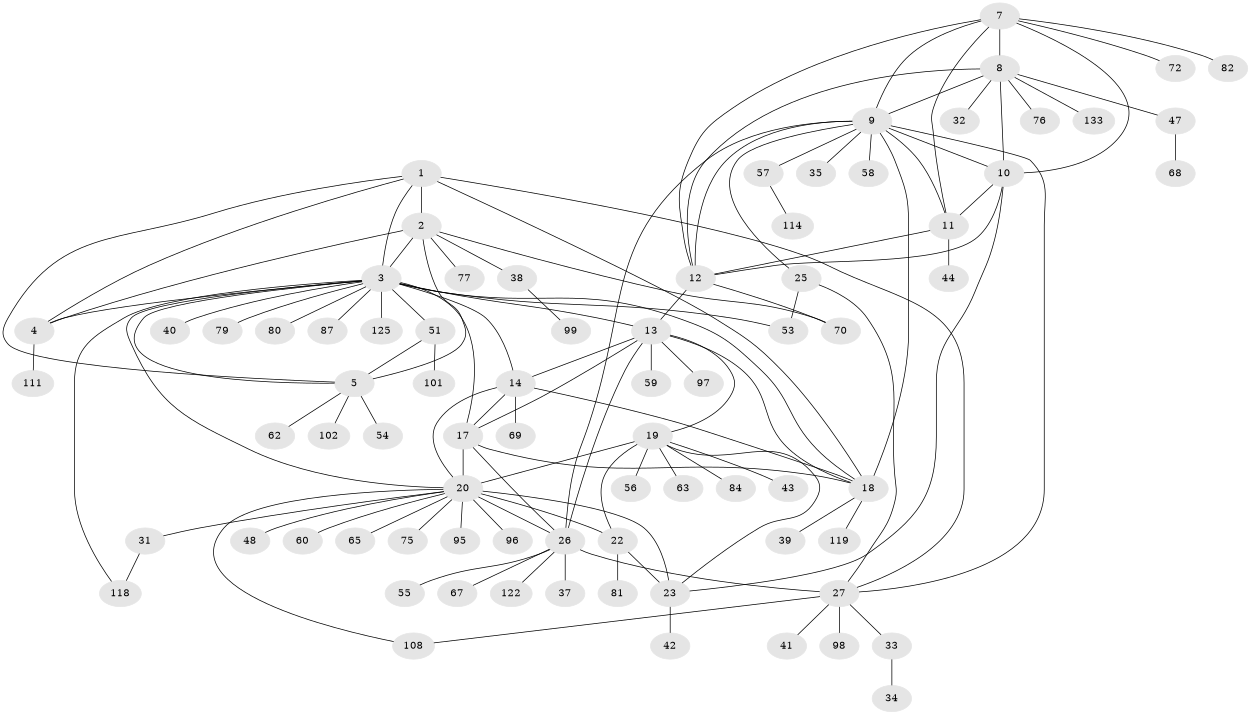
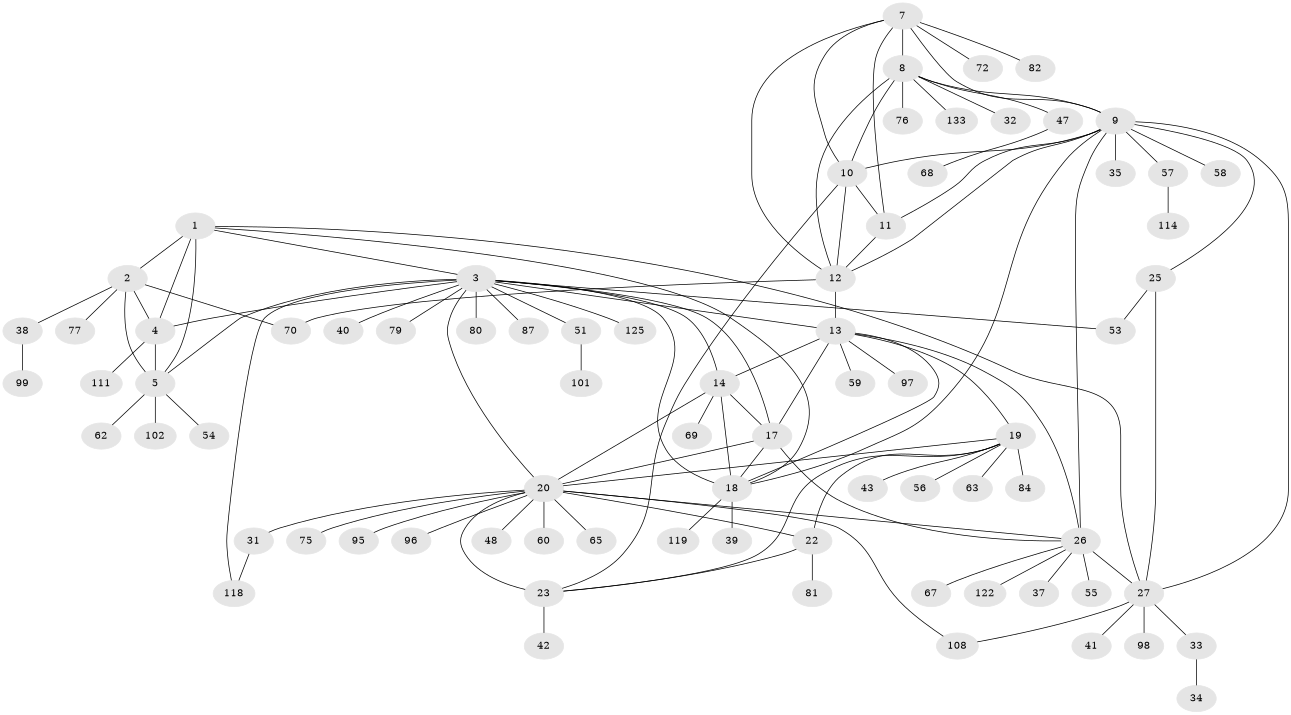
(401, 252) -> none
(949, 279) -> none
(395, 357) -> (155, 357)
